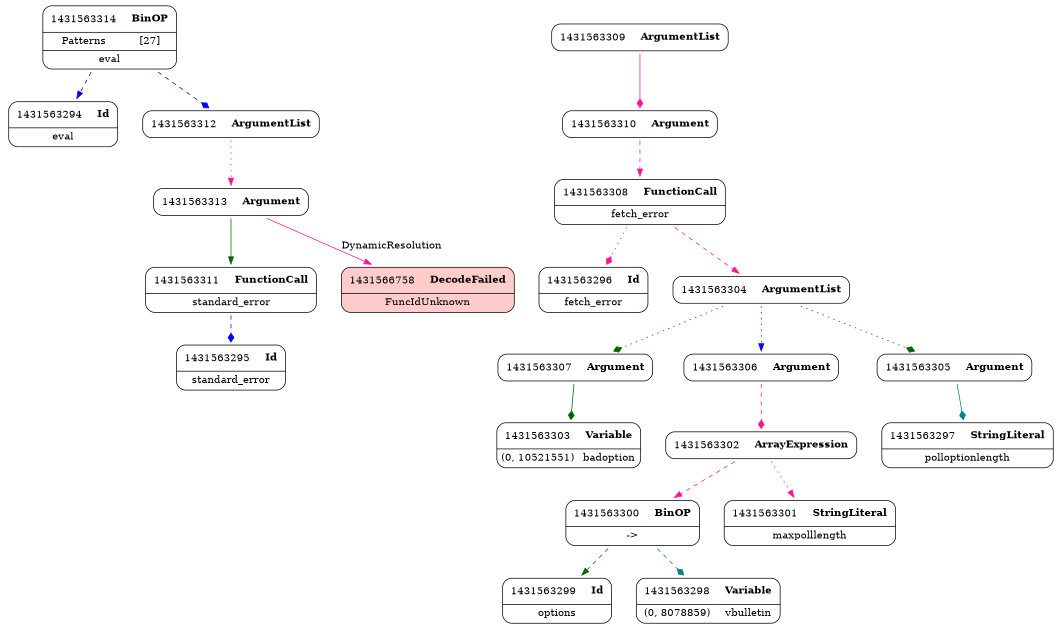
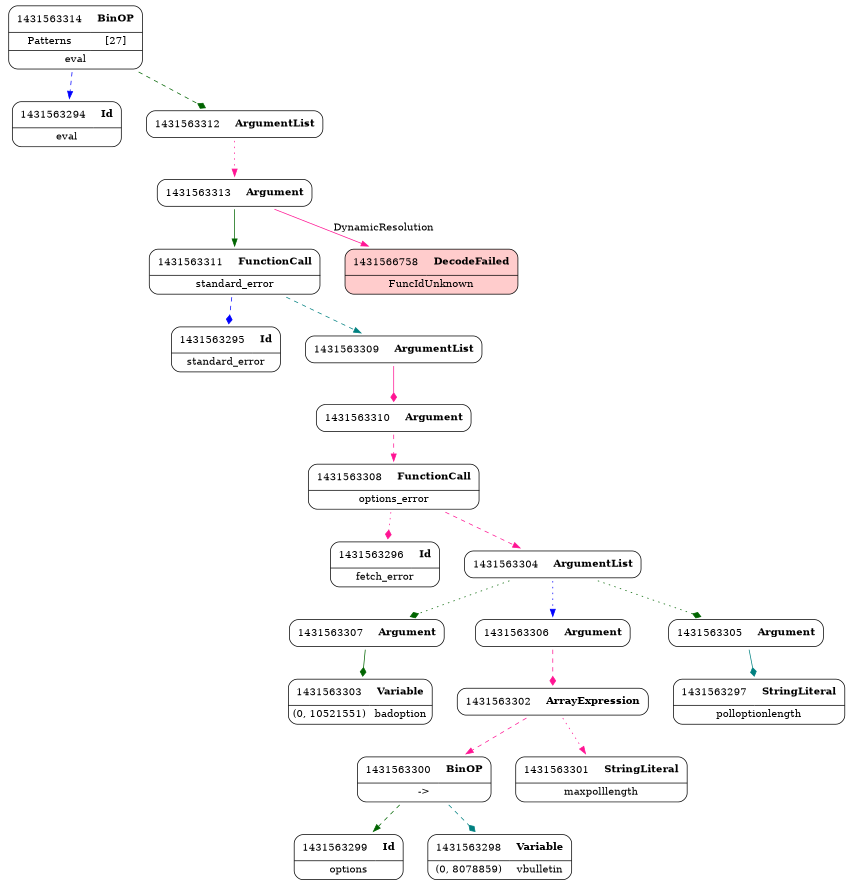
(180, 87) -> (168, 88)
(640, 214) -> (394, 499)
none -> (320, 313)
